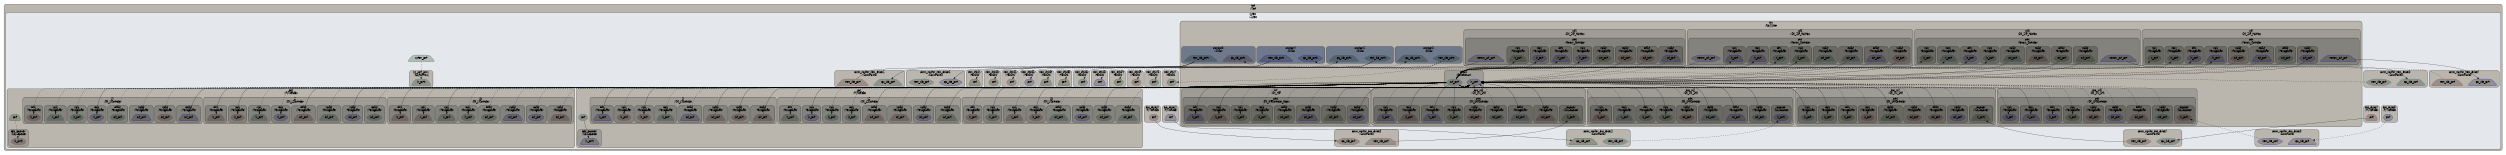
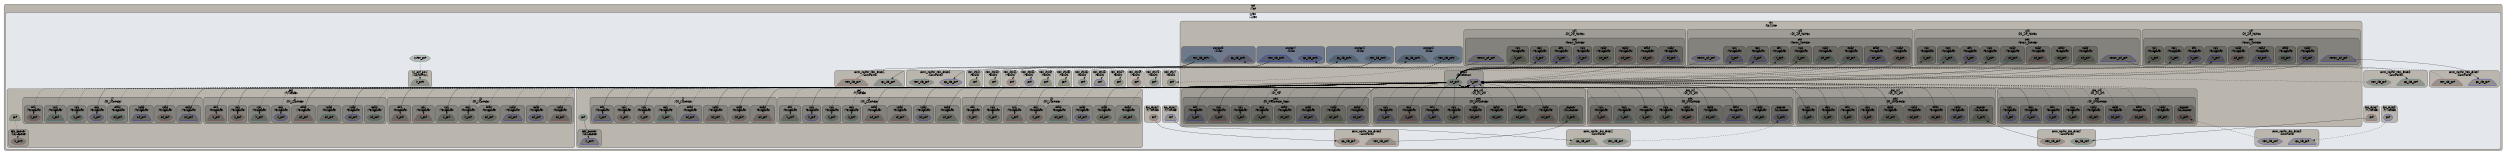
(421, 58) -> (420, 58)
